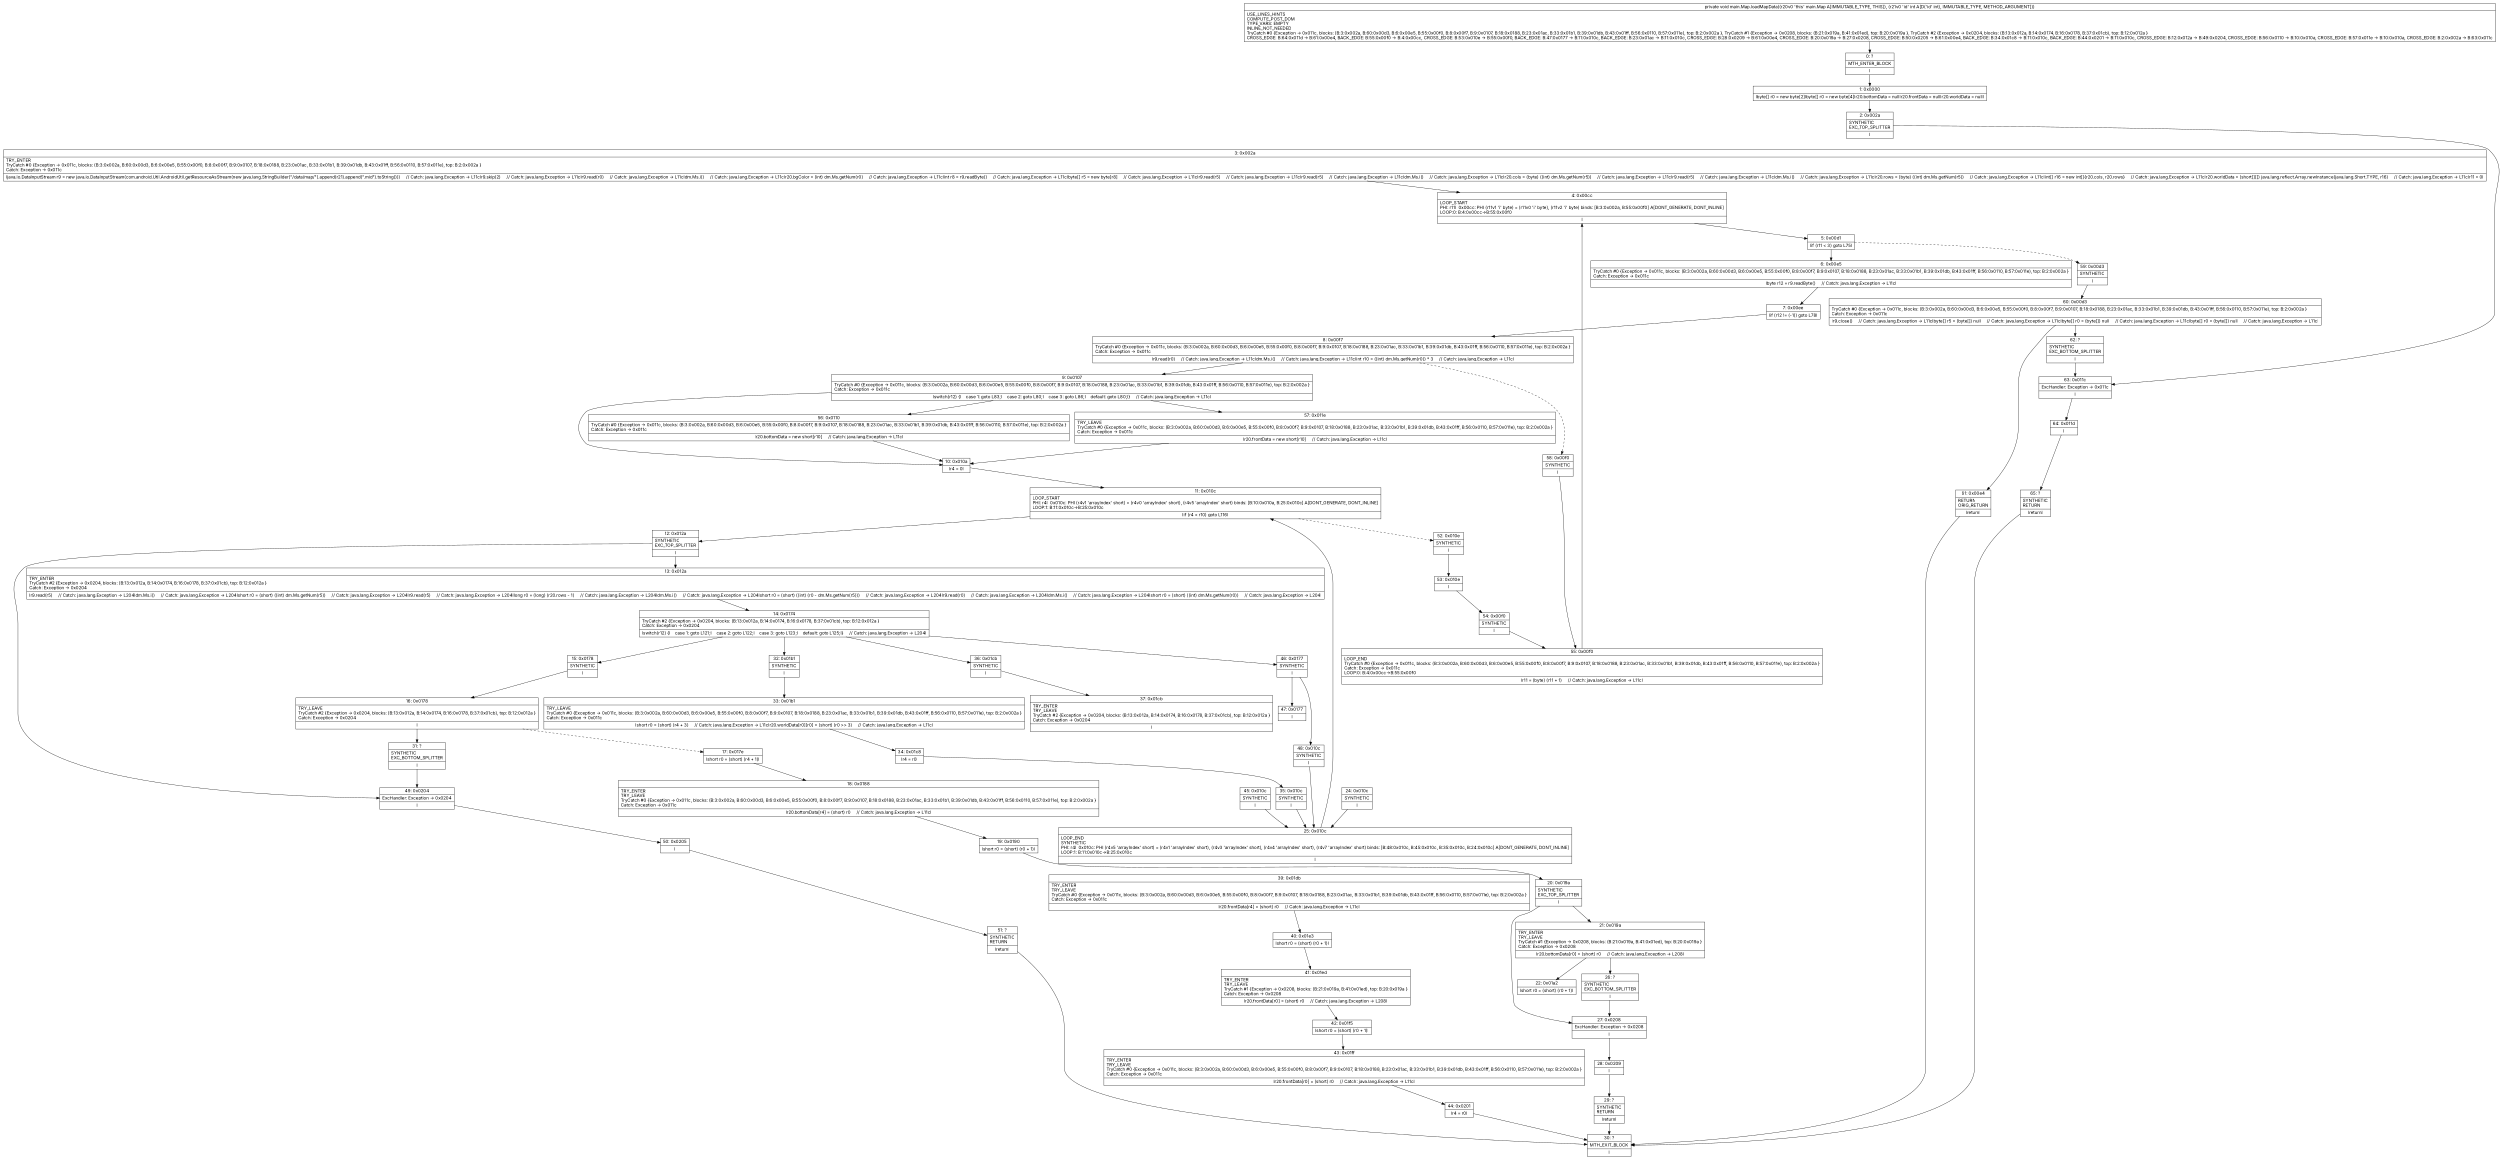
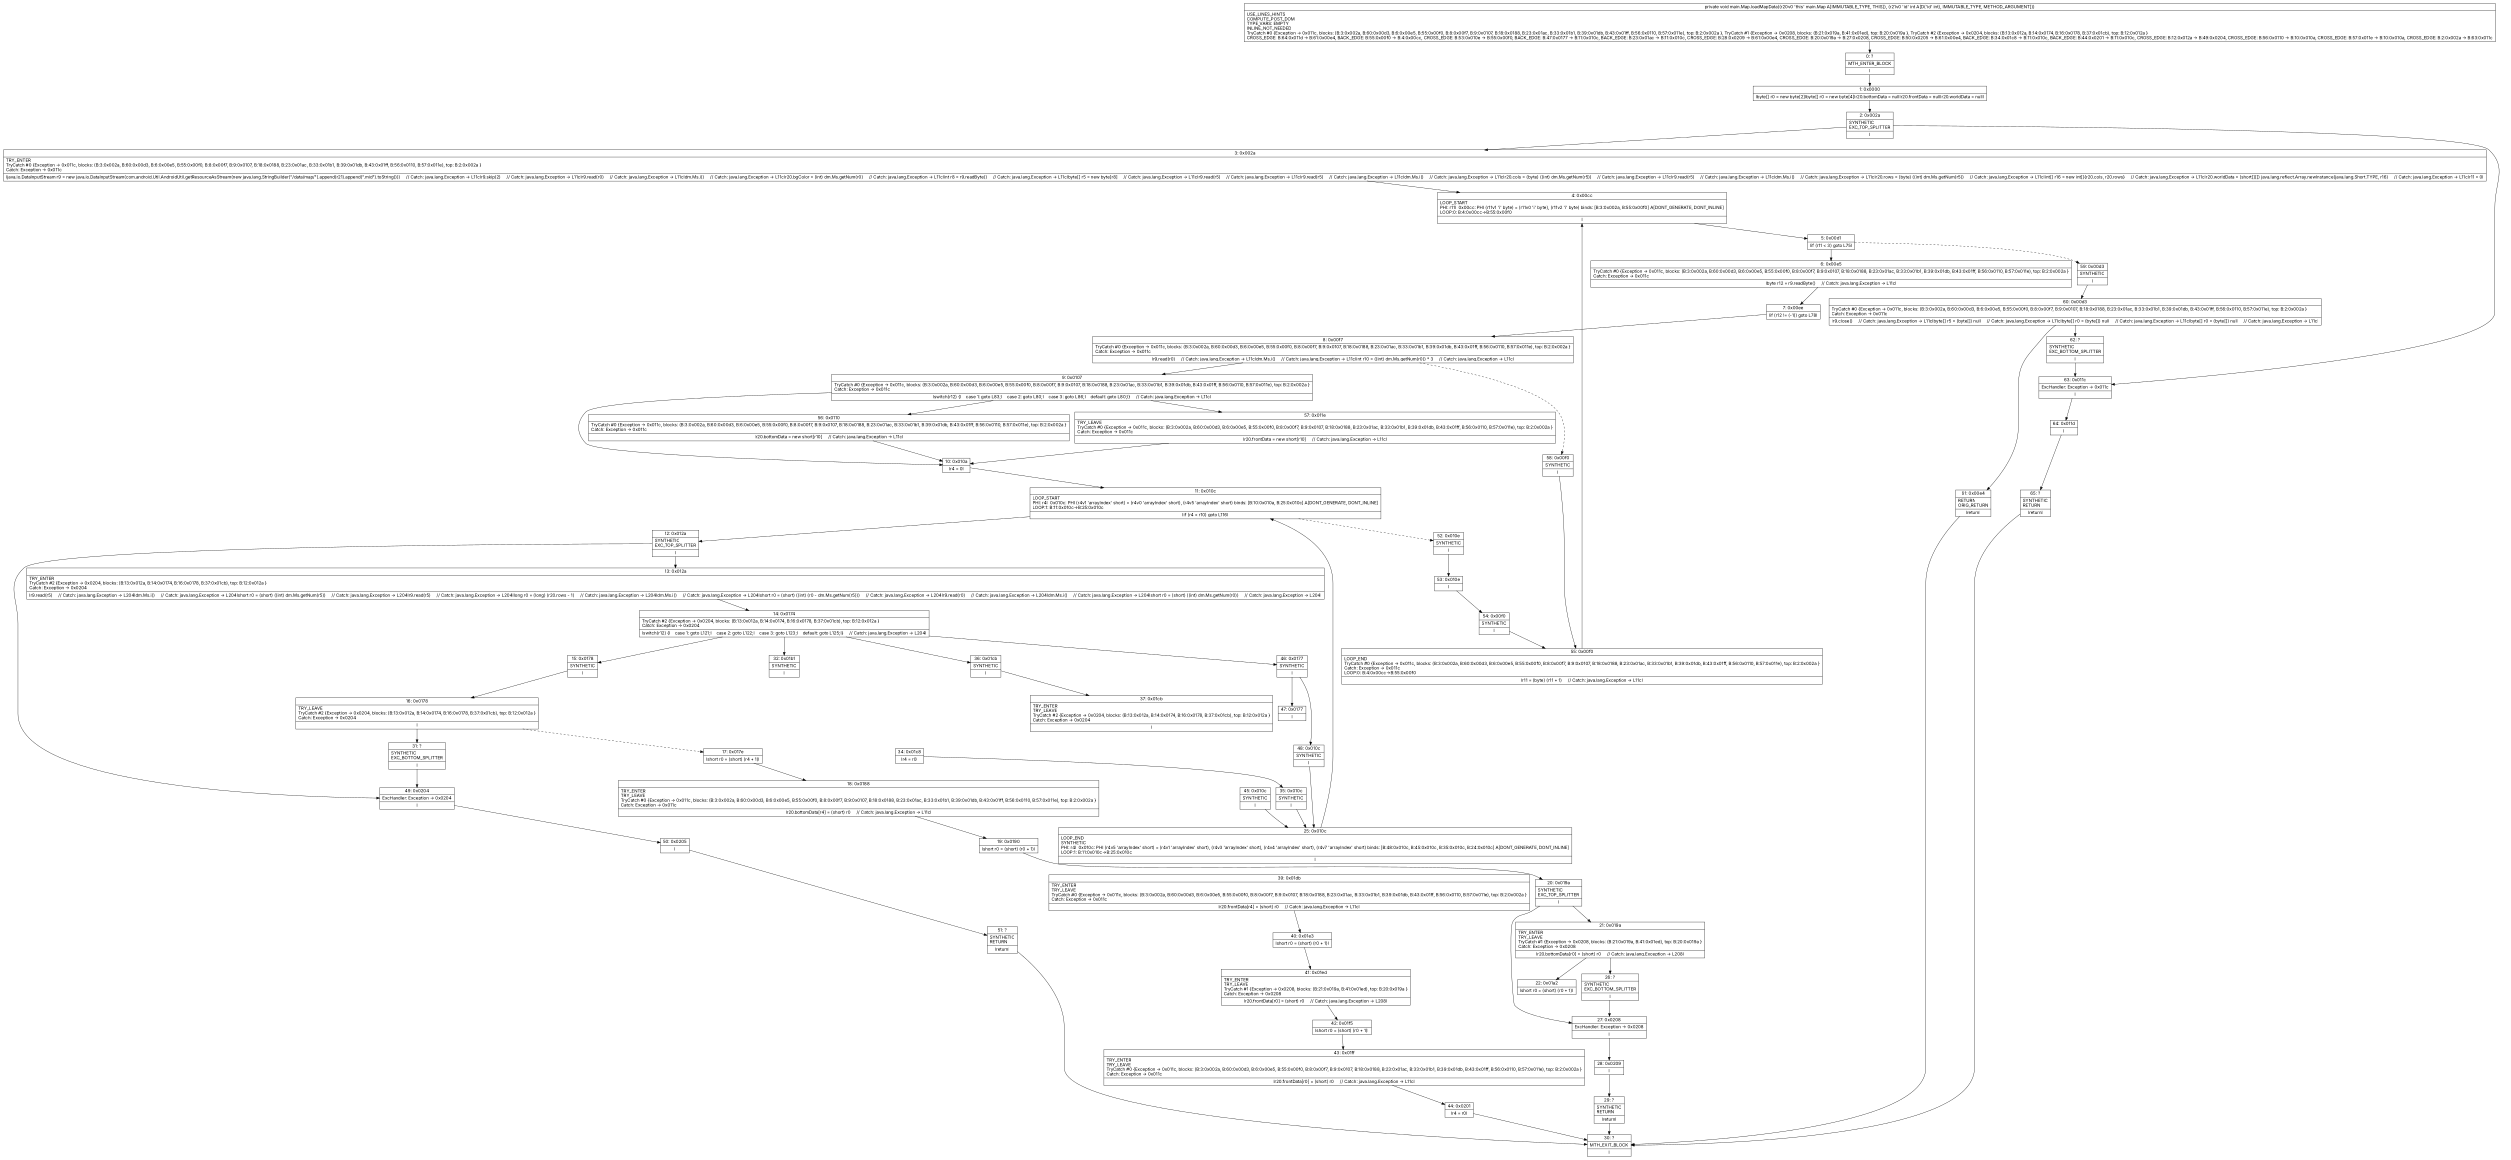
none -> (1667, 138)
(784, 713) -> none
(1357, 798) -> none
